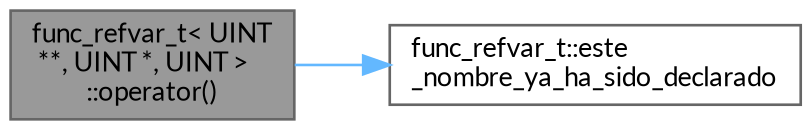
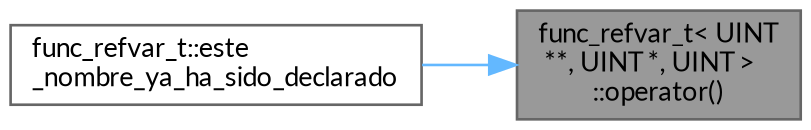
(329, 65) -> (455, 65)
